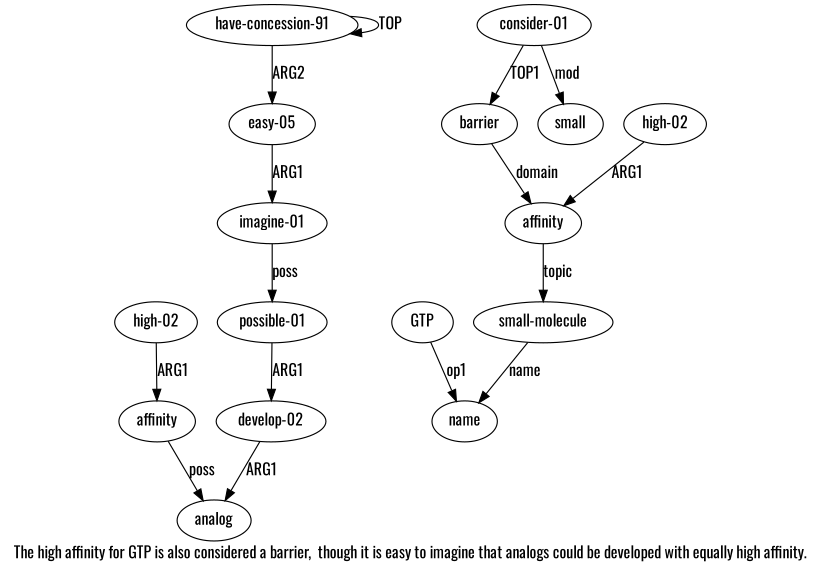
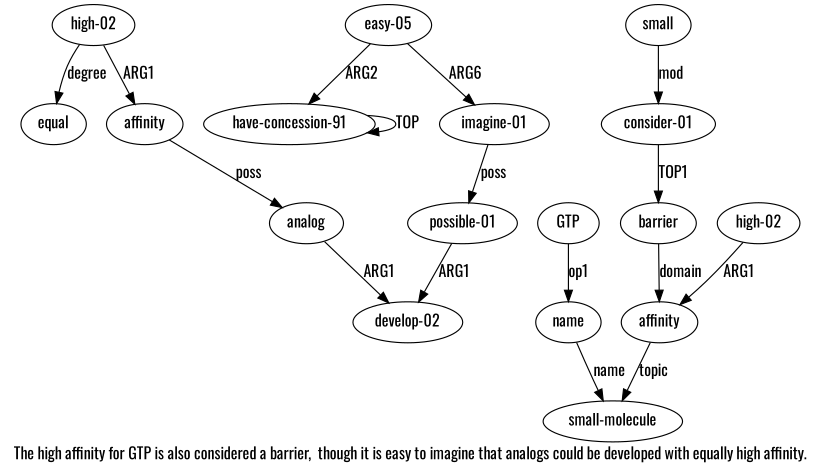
(272, 69) -> (344, 70)
(550, 69) -> (658, 69)
none -> (54, 124)
(288, 174) -> (465, 75)
(507, 368) -> (587, 367)
(245, 466) -> (353, 268)
